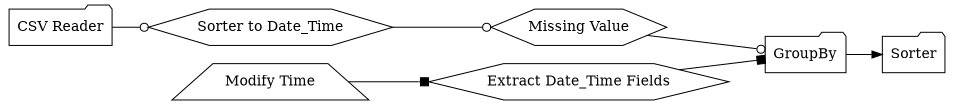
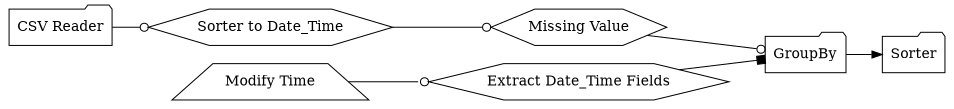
(383, 82) -> (383, 82)
